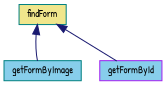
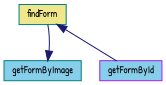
(36, 48) -> (49, 38)
